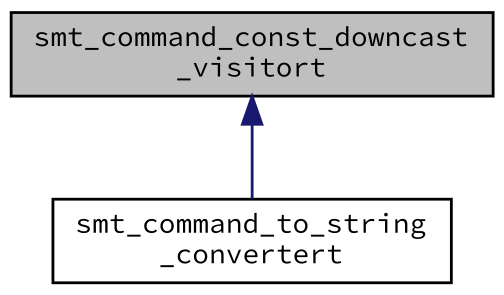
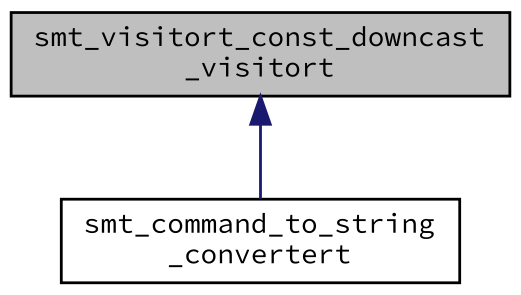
(252, 54) -> (261, 54)
